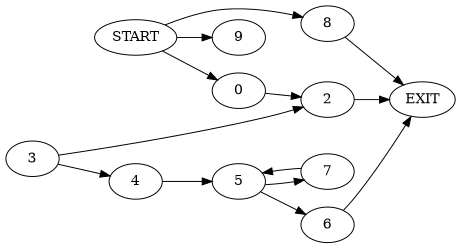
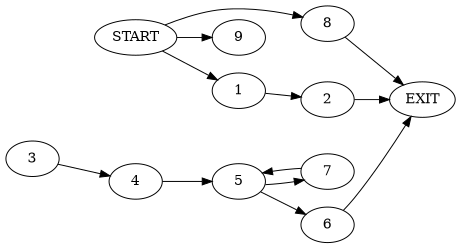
(239, 91) -> (239, 91)
(177, 136) -> none
